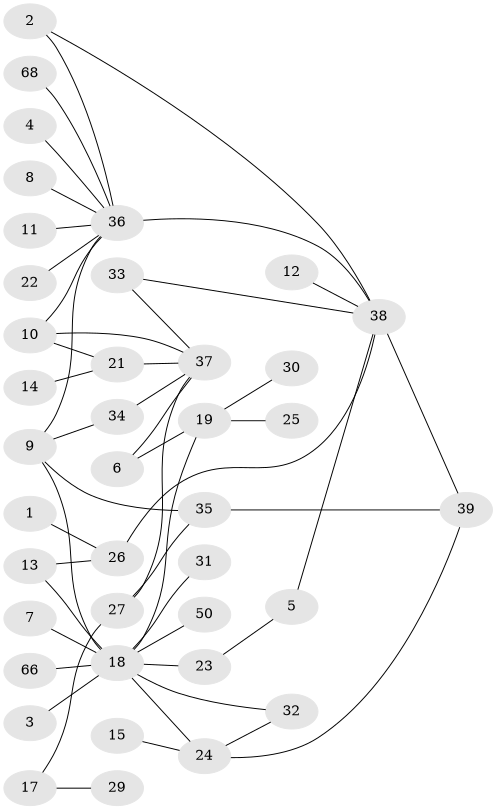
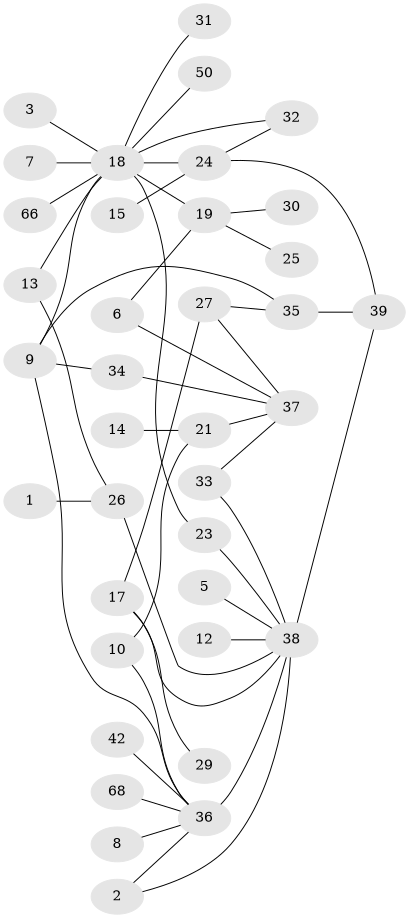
(30, 126) -> none
(30, 231) -> none
(30, 283) -> (117, 740)
(121, 335) -> none
(248, 637) -> (251, 586)
none -> (188, 703)
